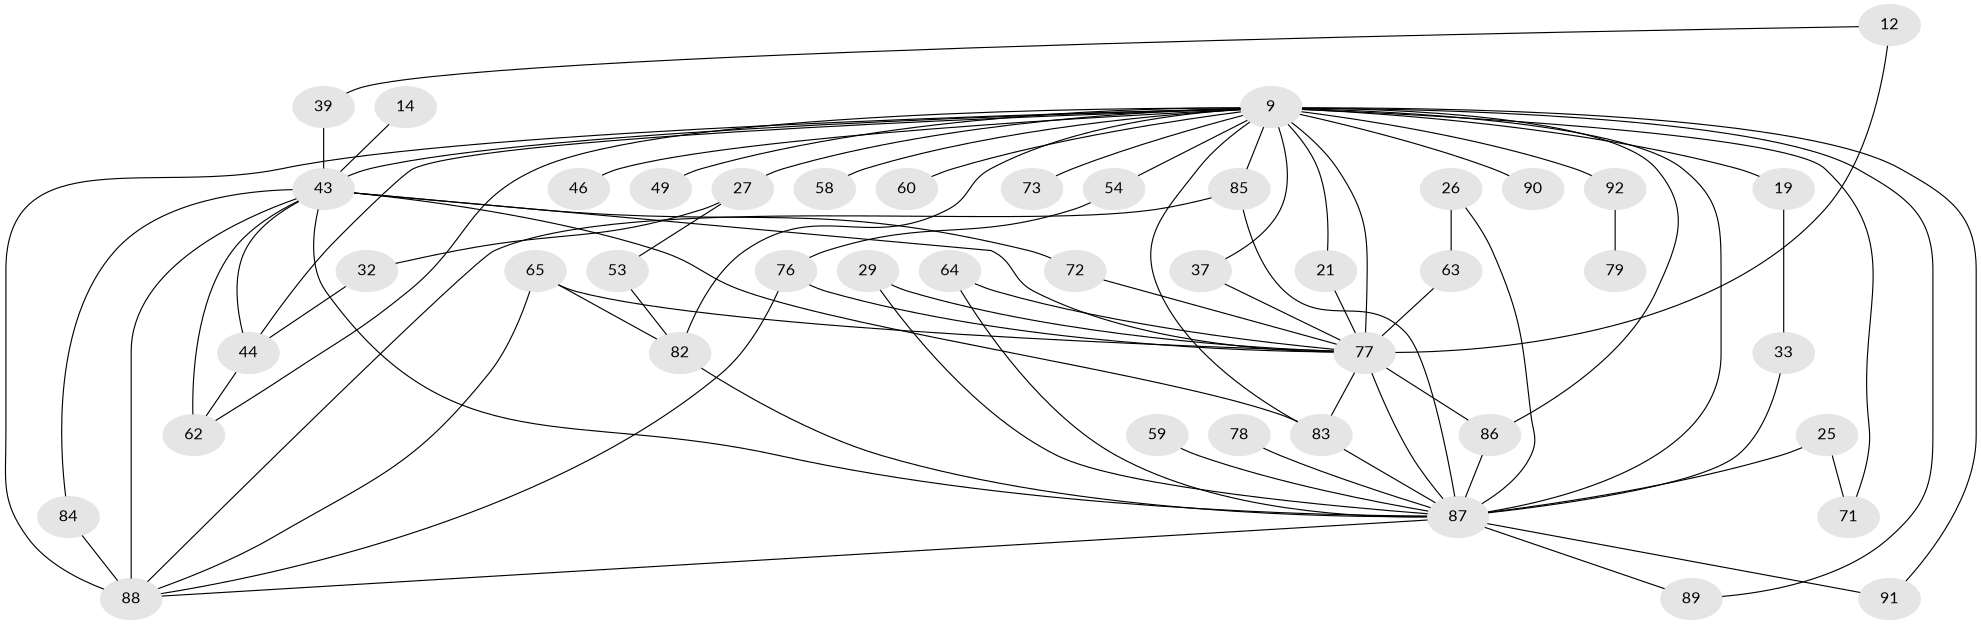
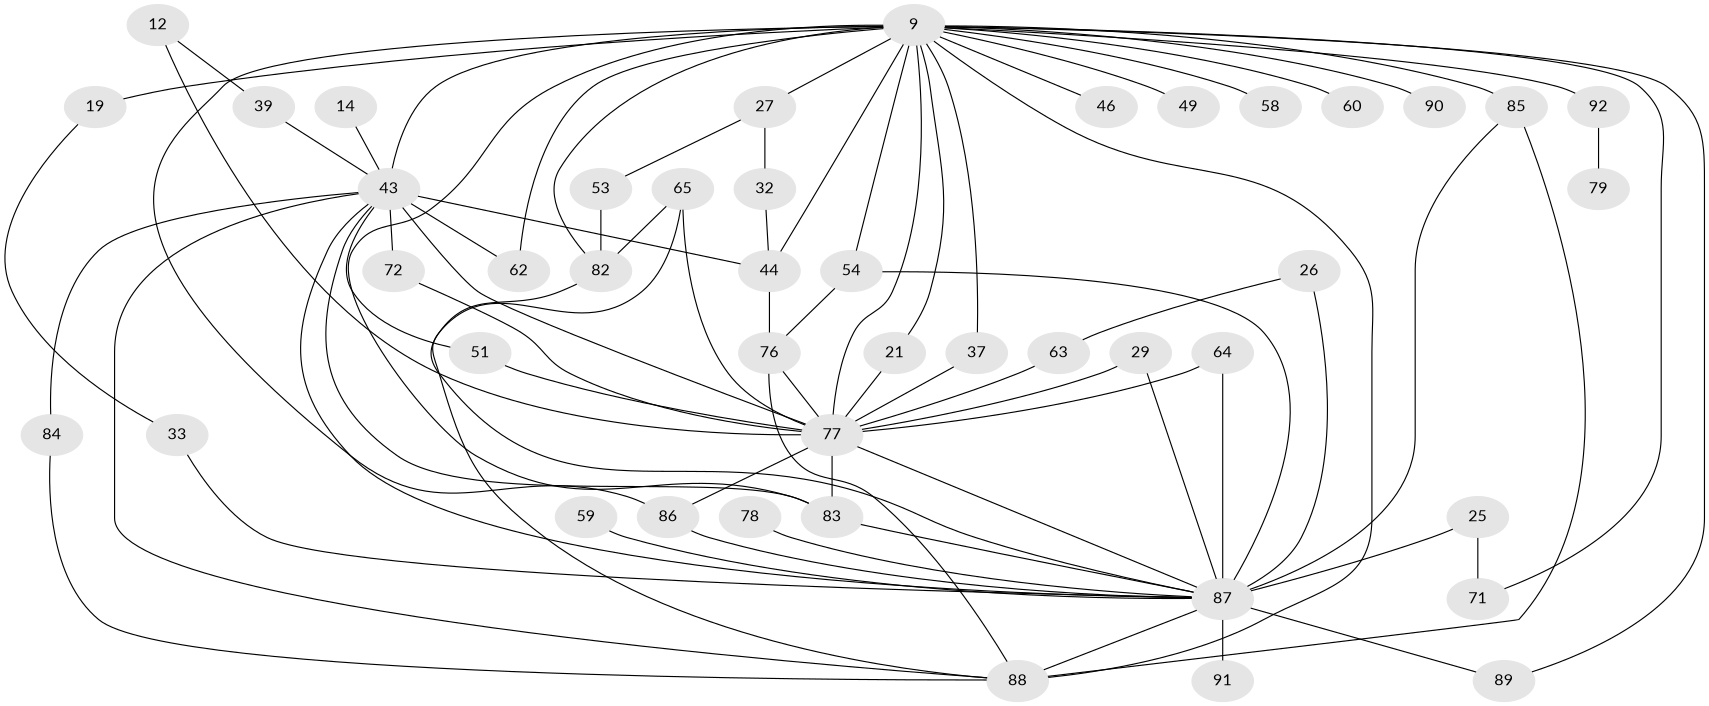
(1835, 146) -> none
(1032, 189) -> none
(1716, 213) -> (1223, 309)
none -> (480, 353)
(221, 394) -> (769, 312)
